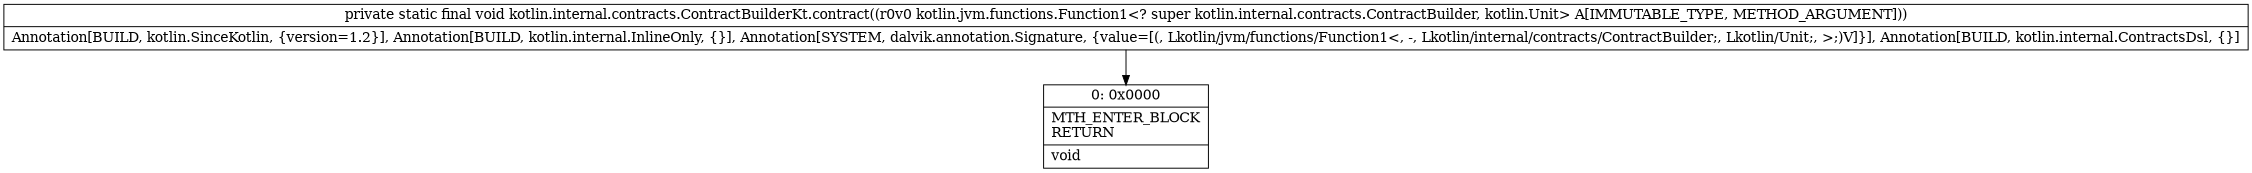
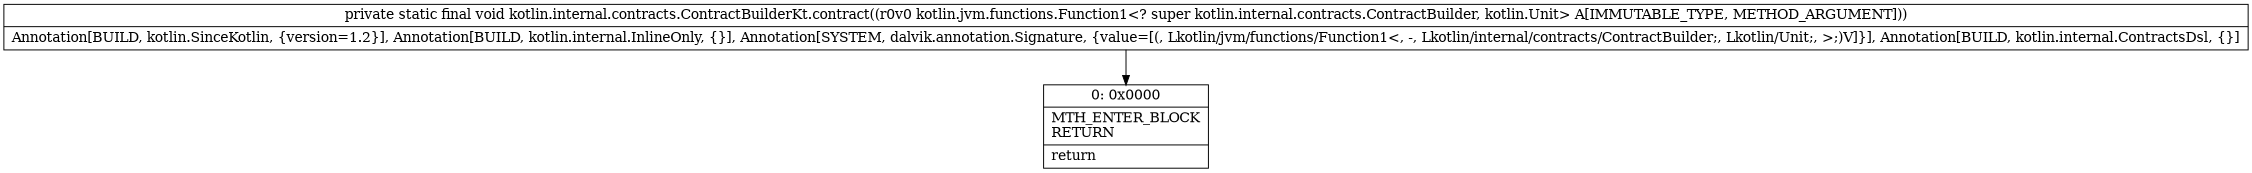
(1066, 156) -> (1074, 156)
